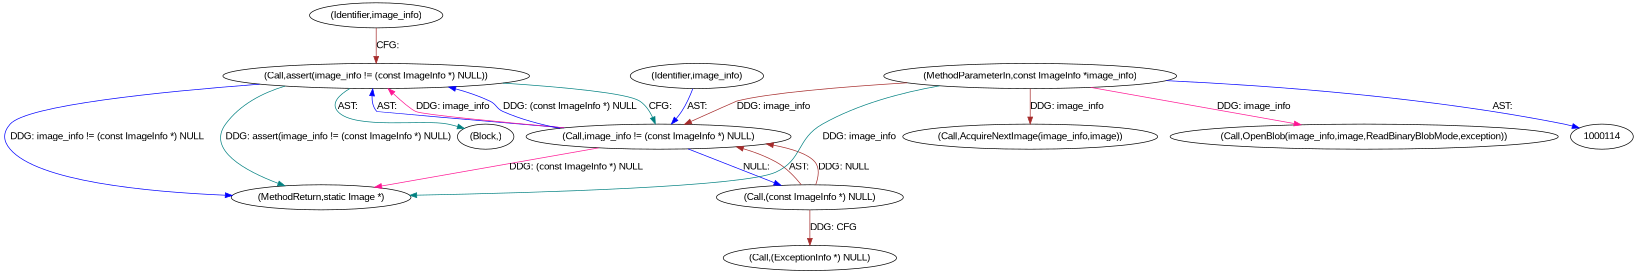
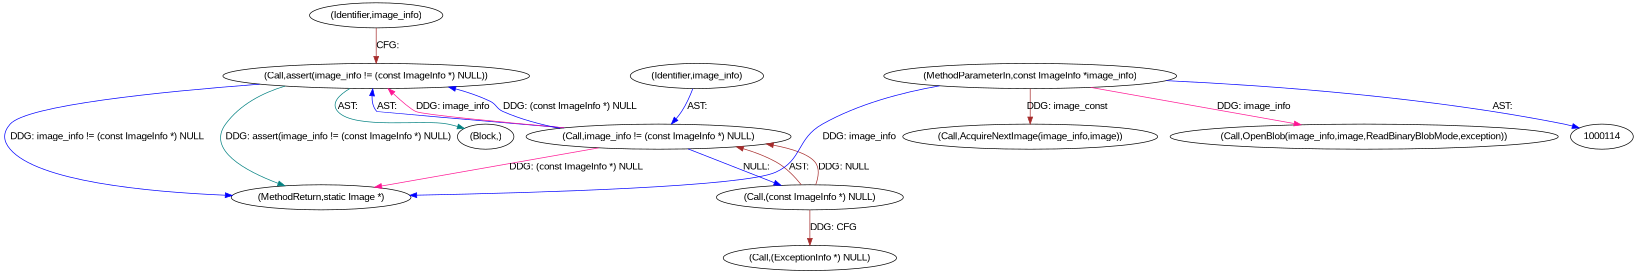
(582, 90) -> none
(797, 92) -> none
(1067, 106) -> (1067, 106)
(693, 184) -> (693, 184)
